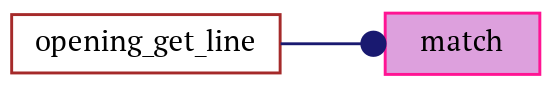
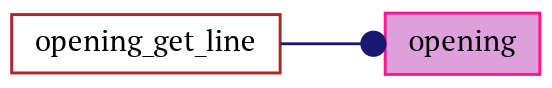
(463, 44) -> (463, 44)
